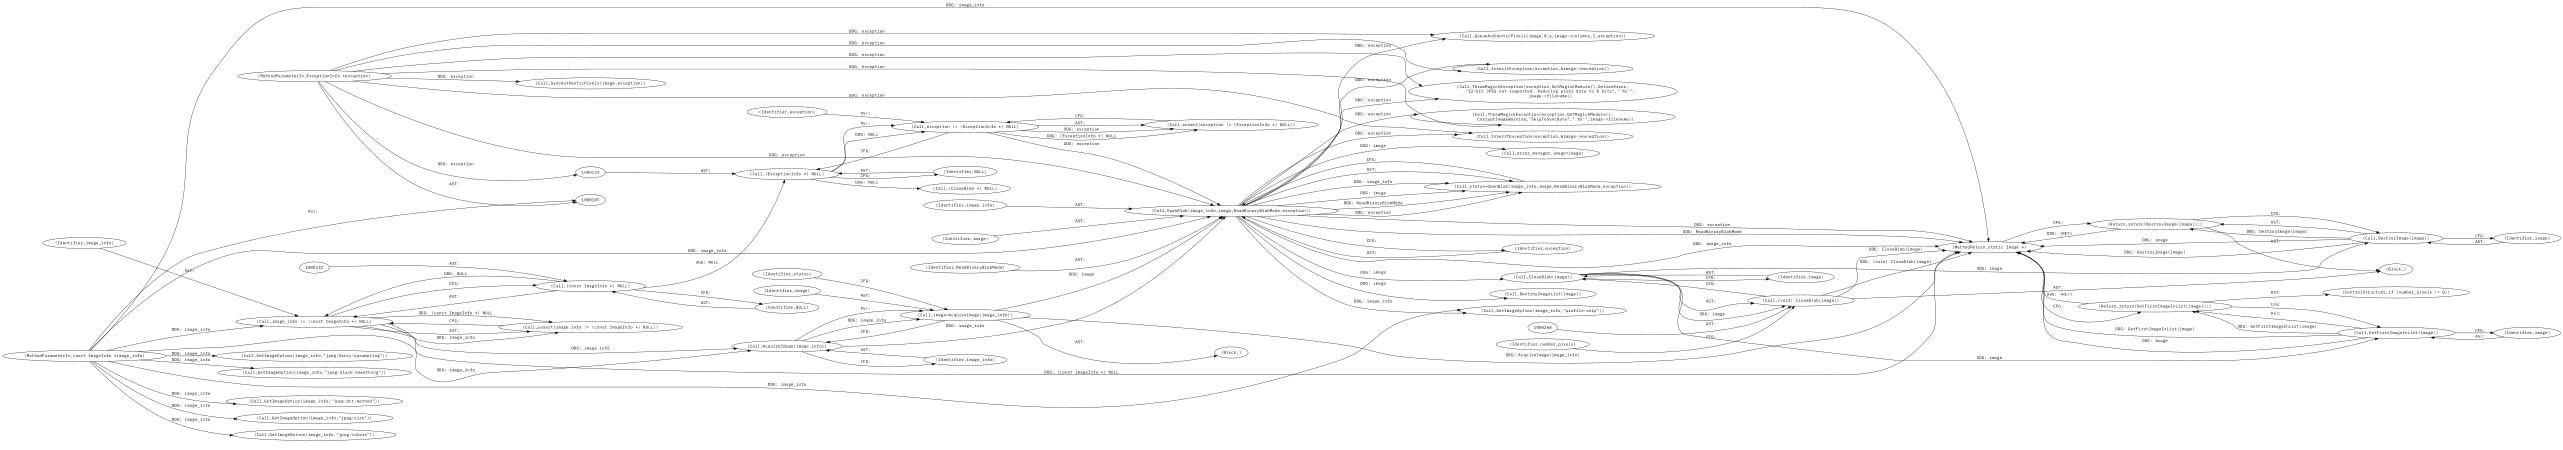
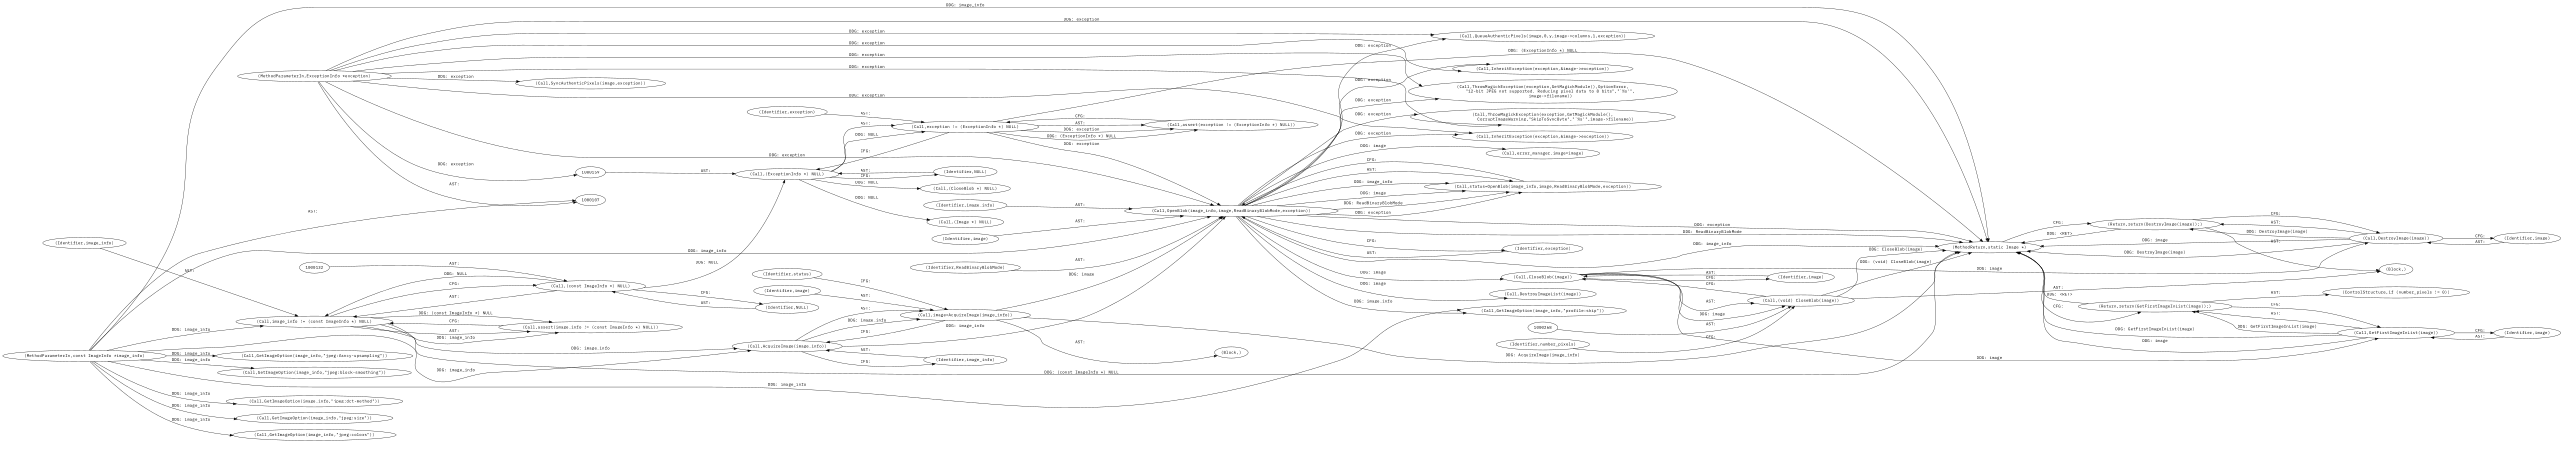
none -> (1211, 22)
none -> (1510, 55)
none -> (965, 222)
